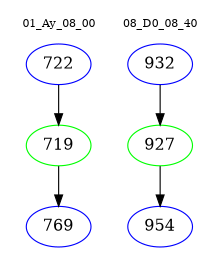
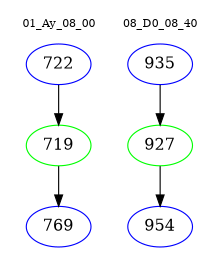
(160, 64) -> (160, 64)
